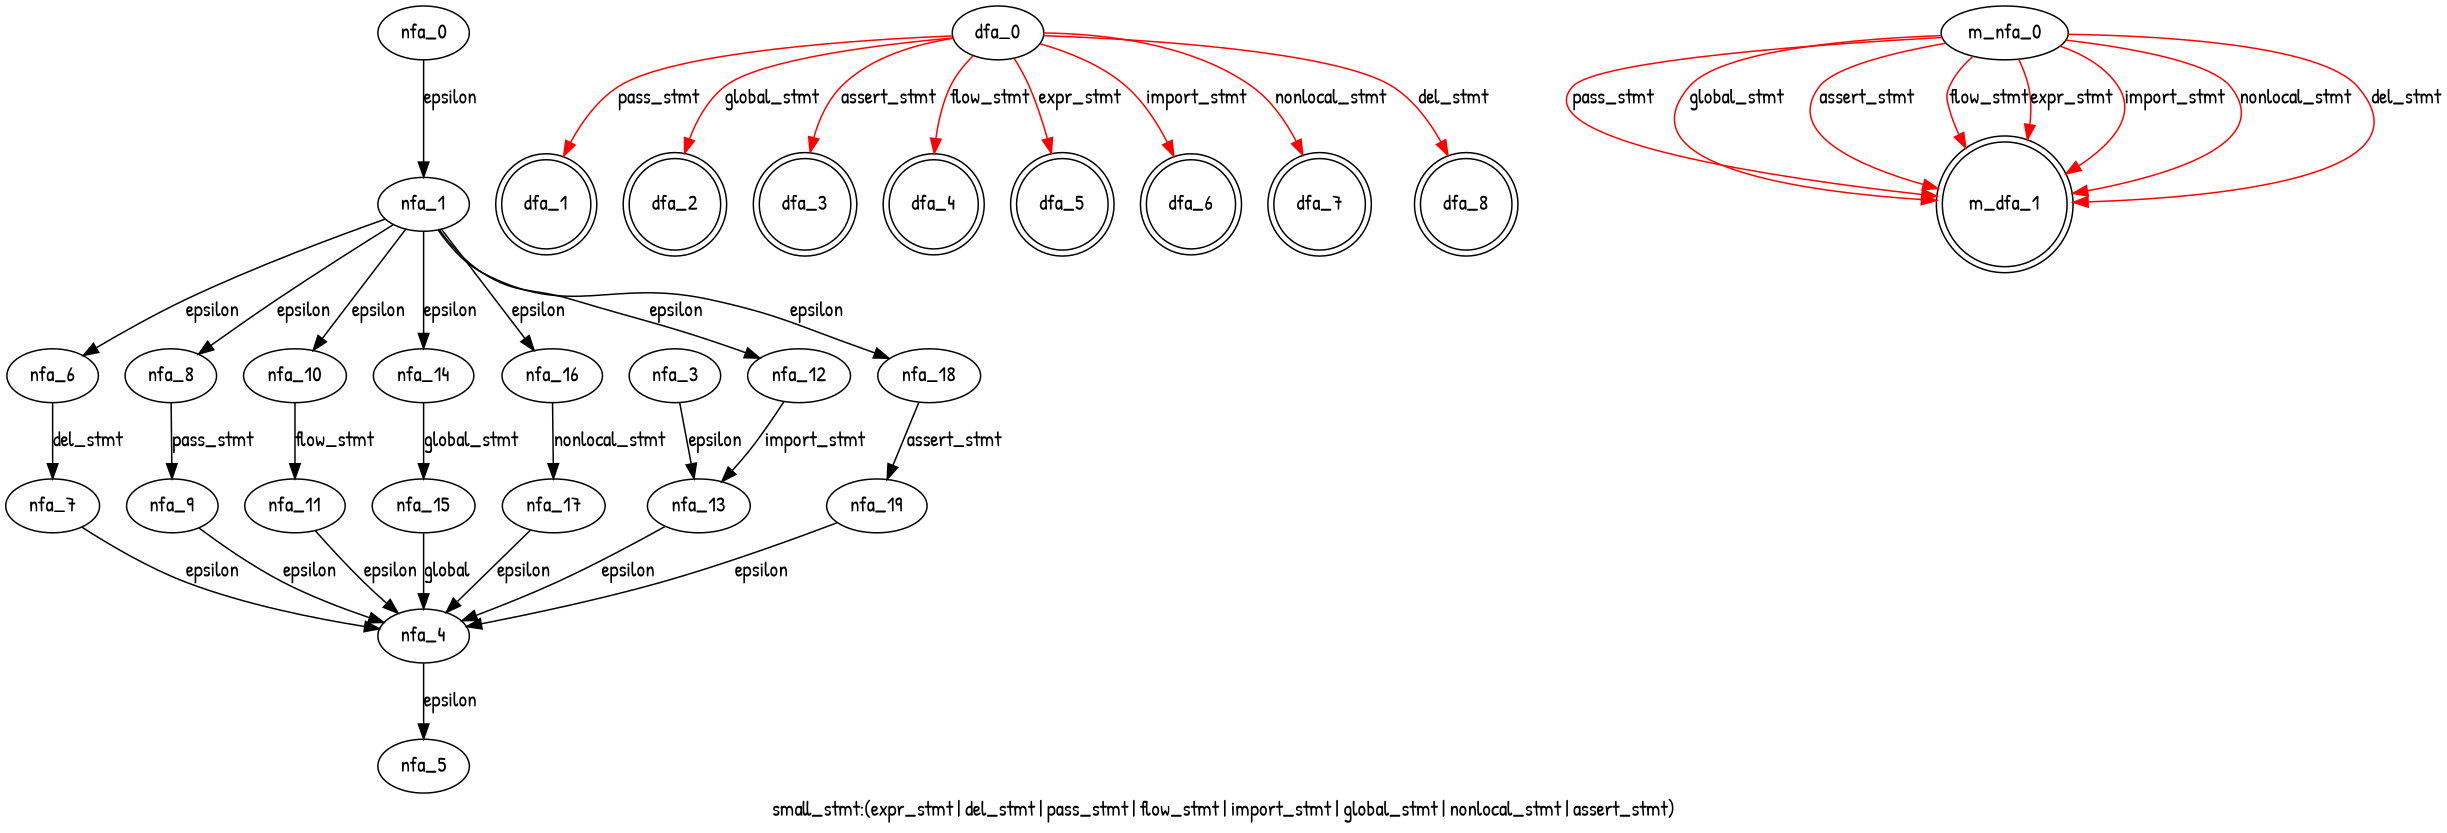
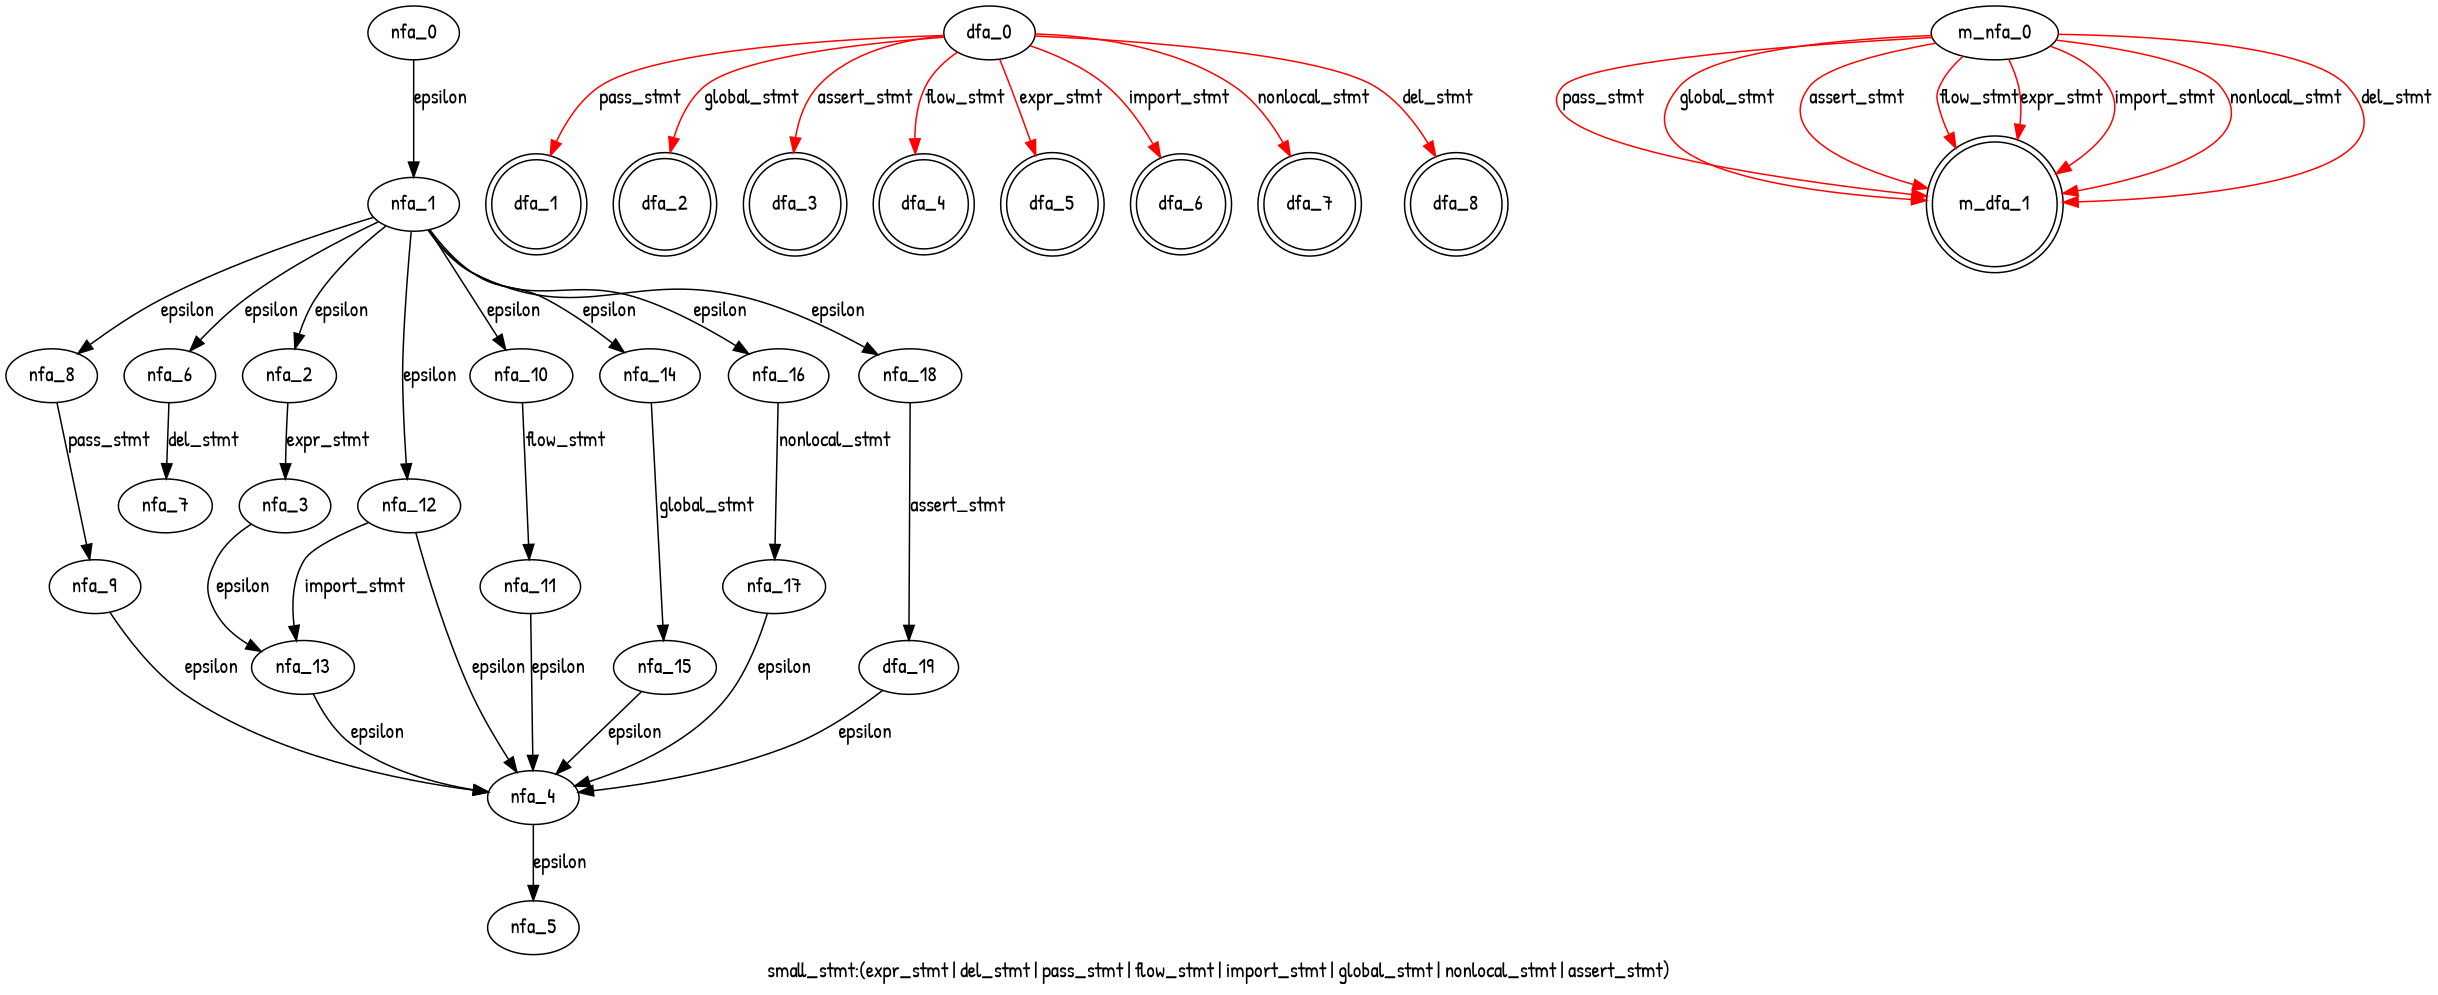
none -> (290, 376)
(877, 506) -> (909, 667)
(447, 571) -> (635, 732)
(217, 593) -> (453, 650)
